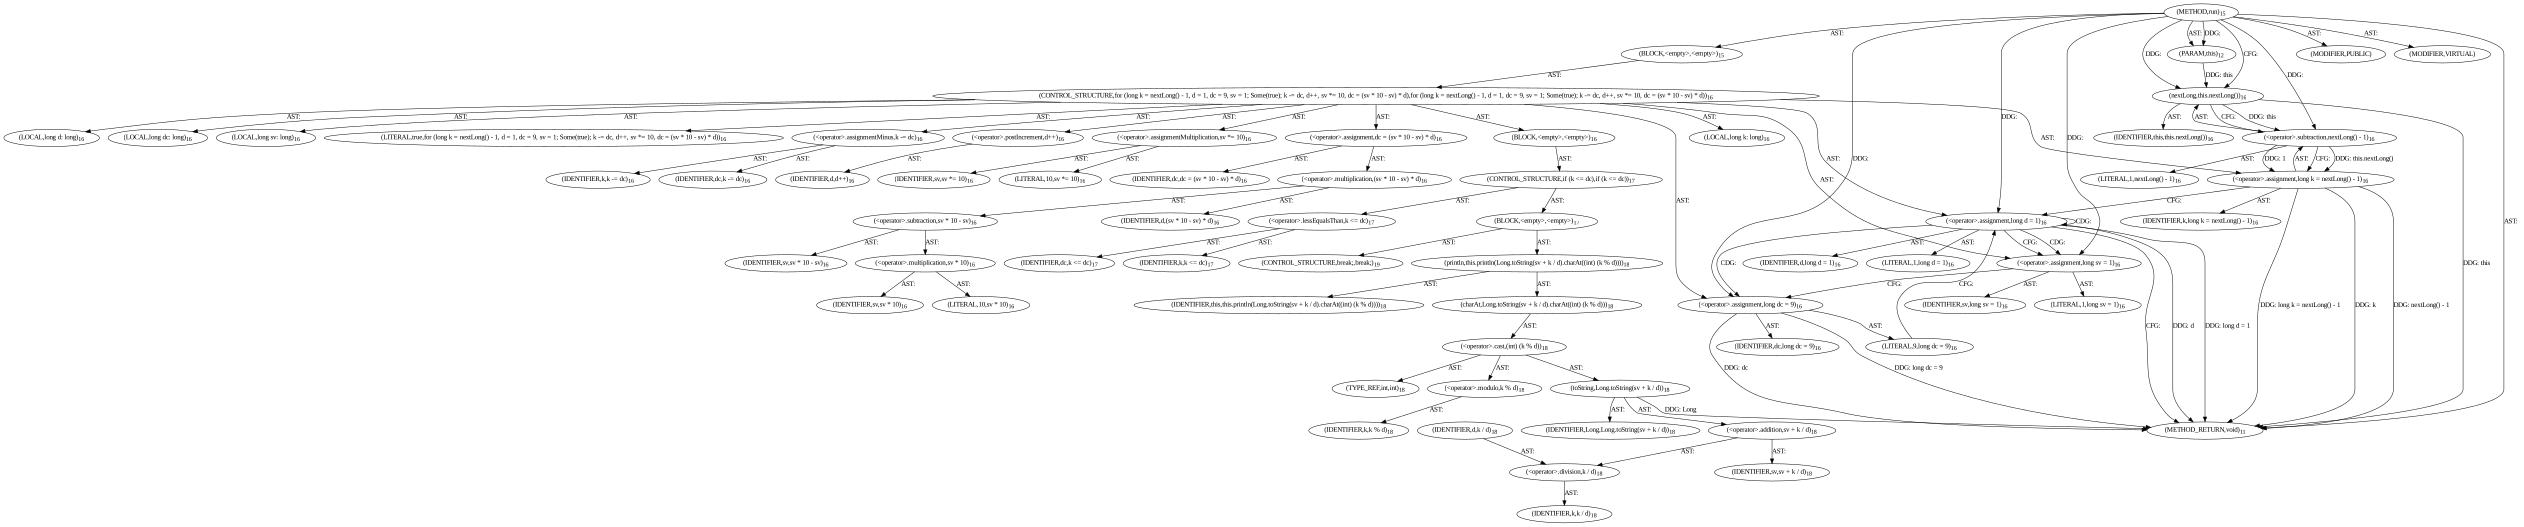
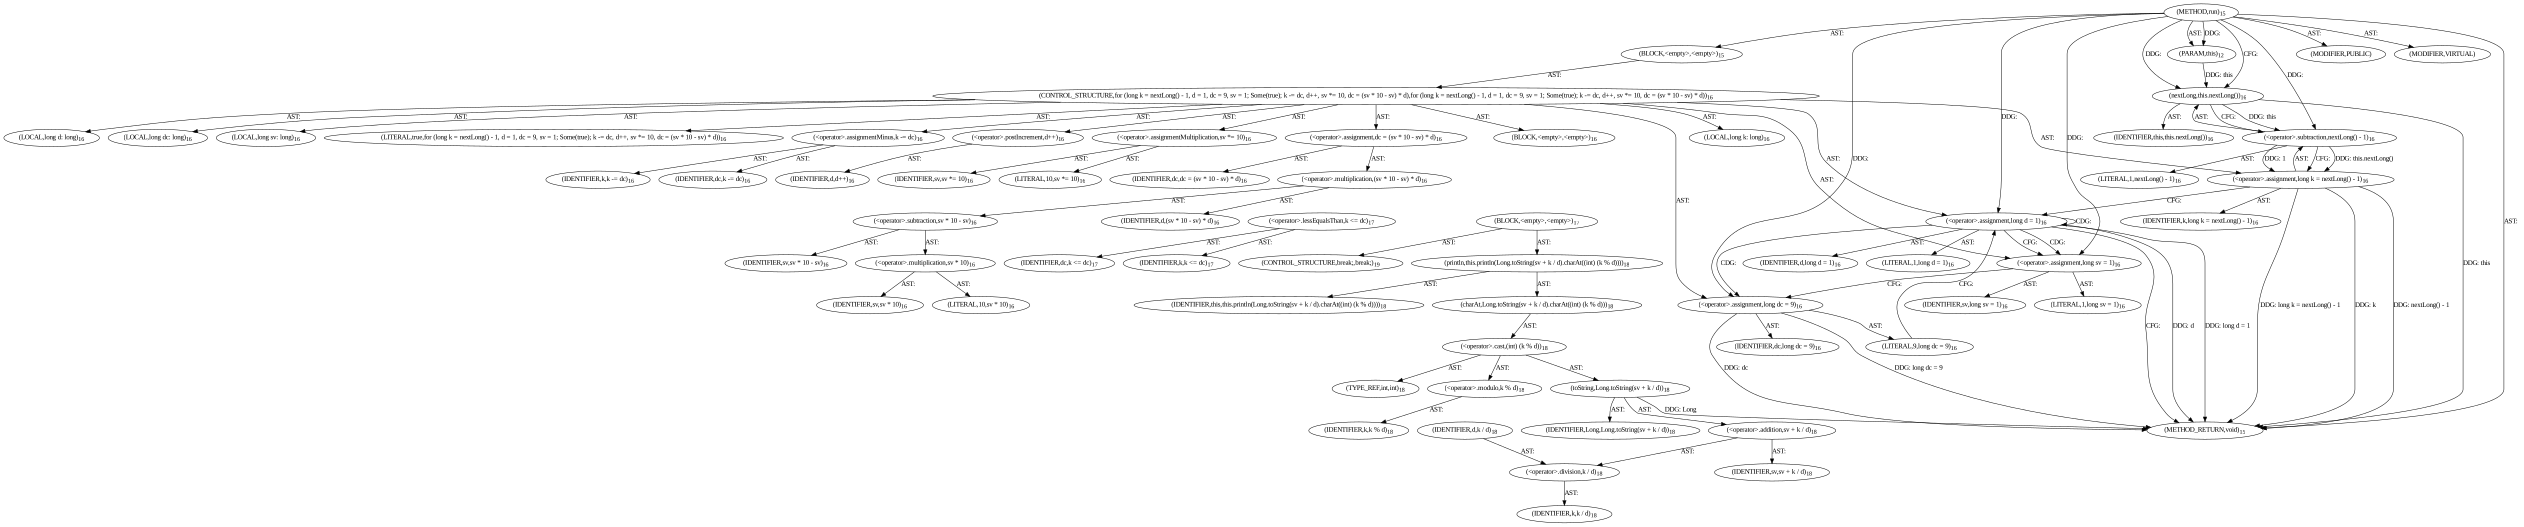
(1561, 180) -> none
(2243, 430) -> (2243, 430)
